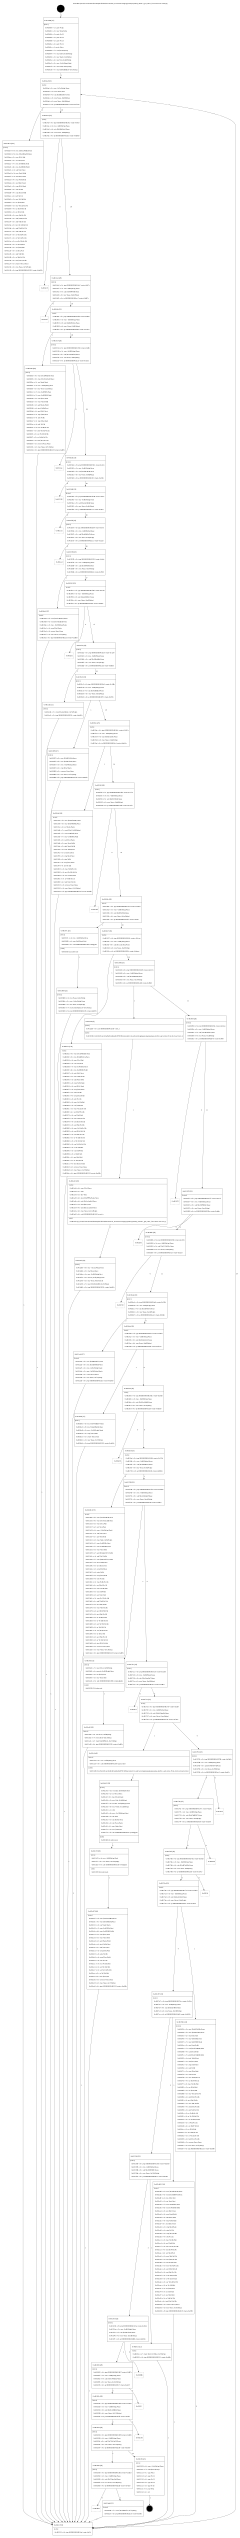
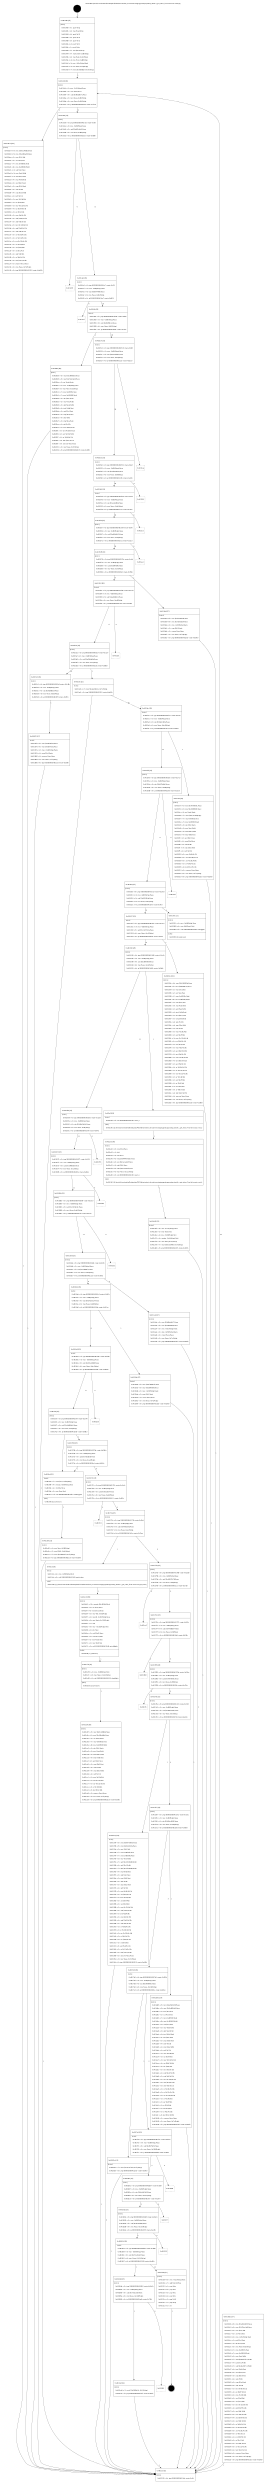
(102, 710) -> (125, 702)
(77, 1001) -> none
(117, 1489) -> (63, 1453)
